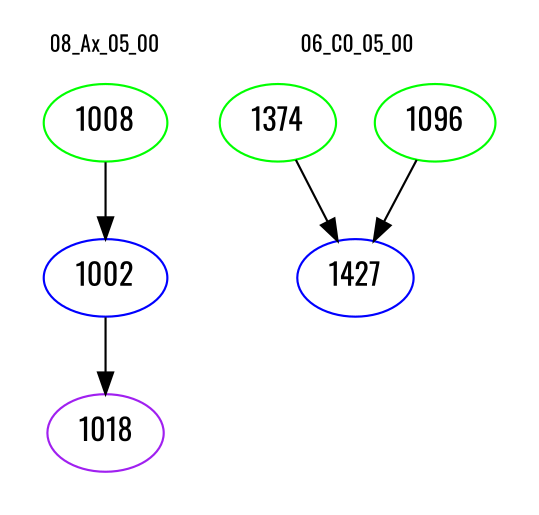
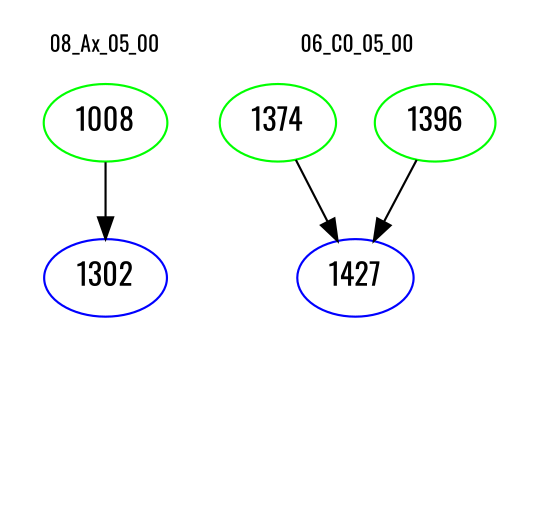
(435, 123) -> (435, 123)
(106, 278) -> (106, 278)
(106, 433) -> none
